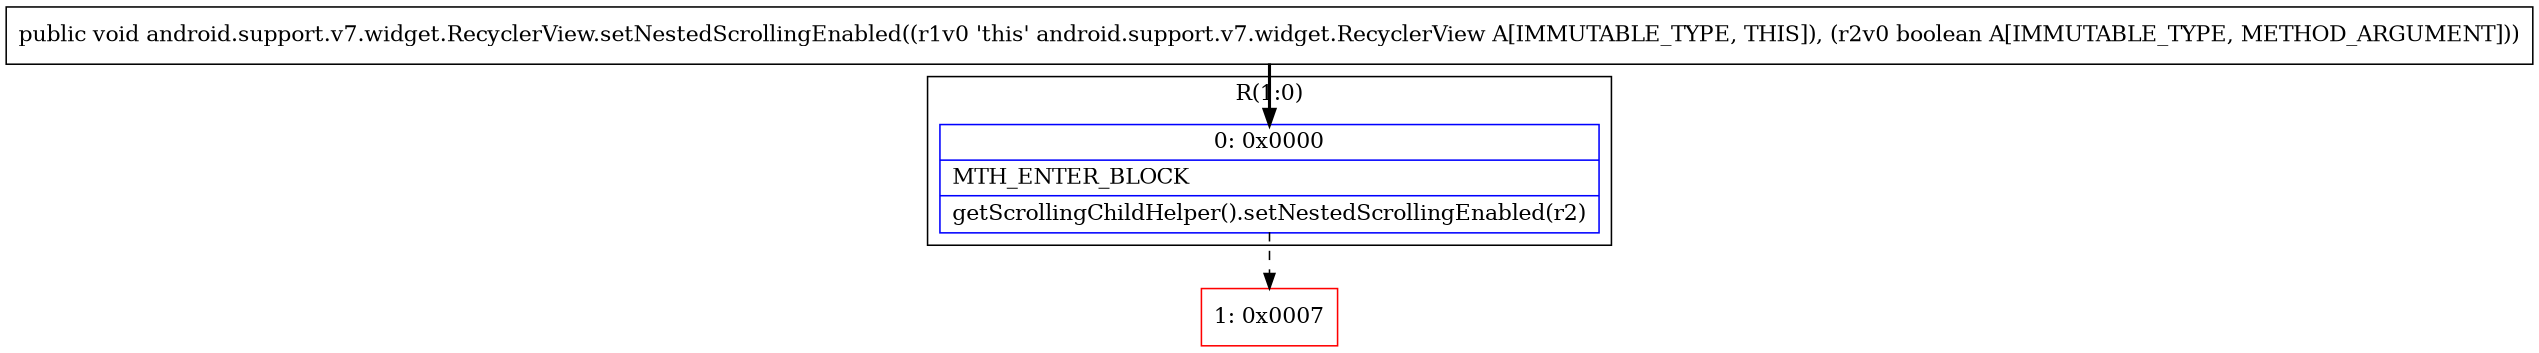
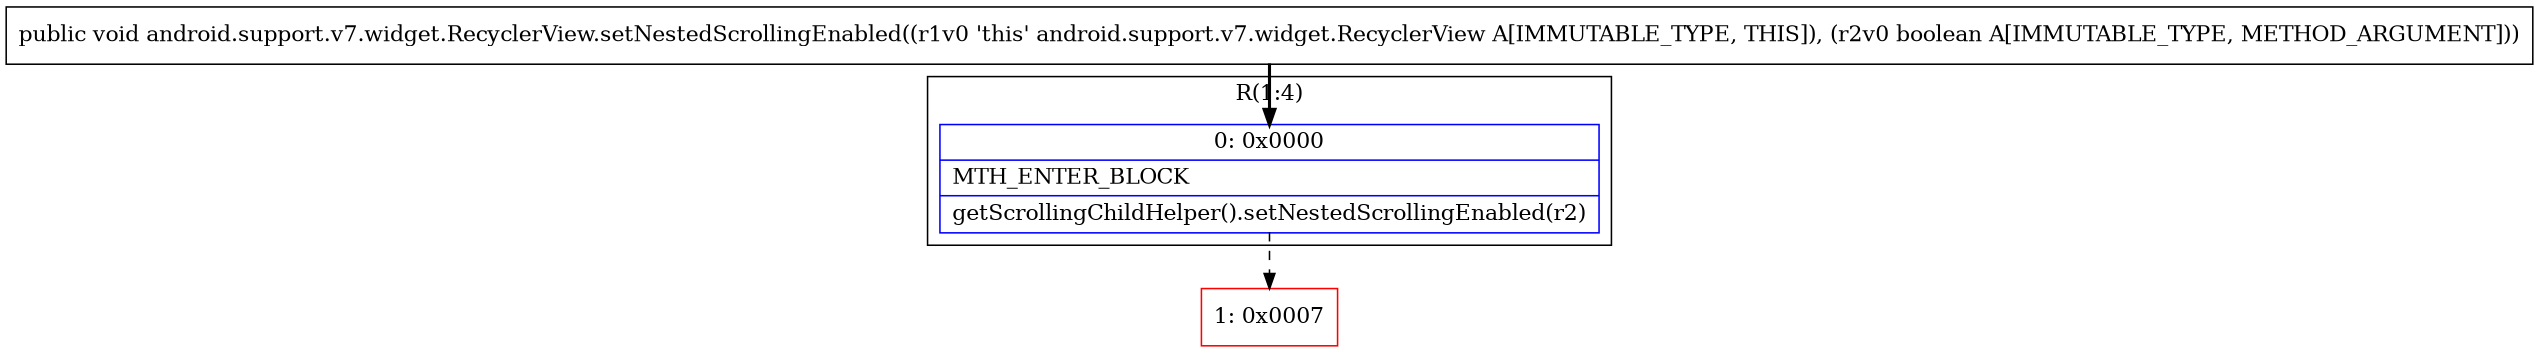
(1269, 94) -> (1269, 94)
